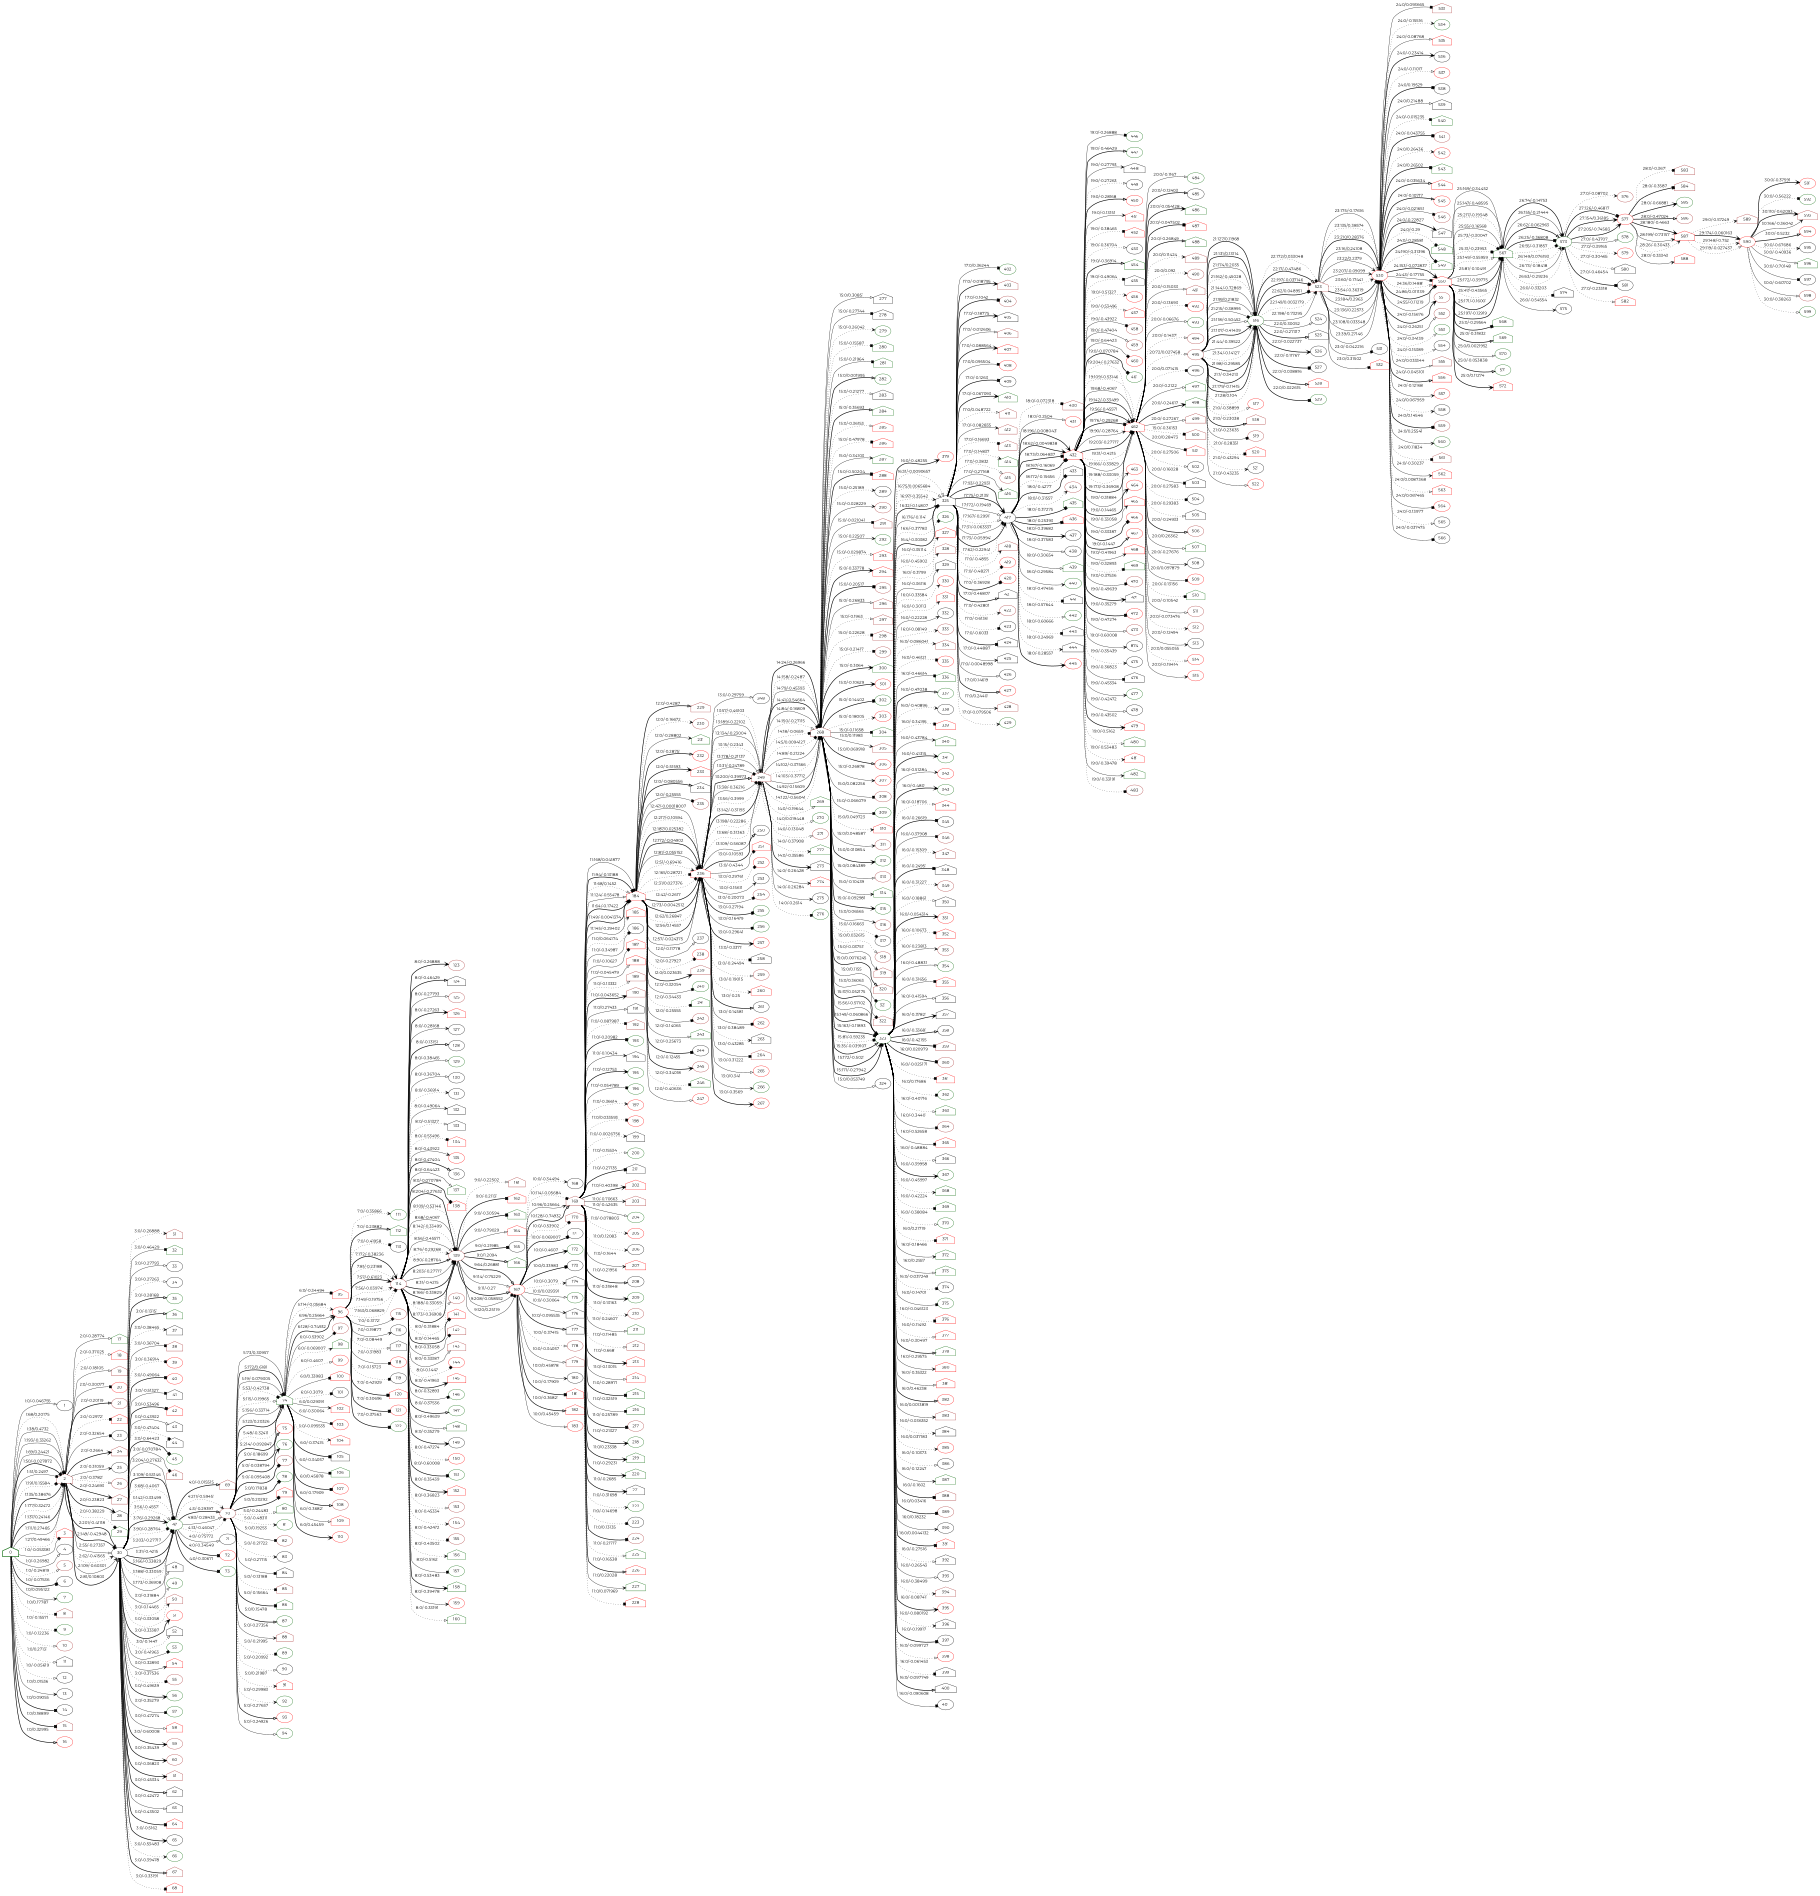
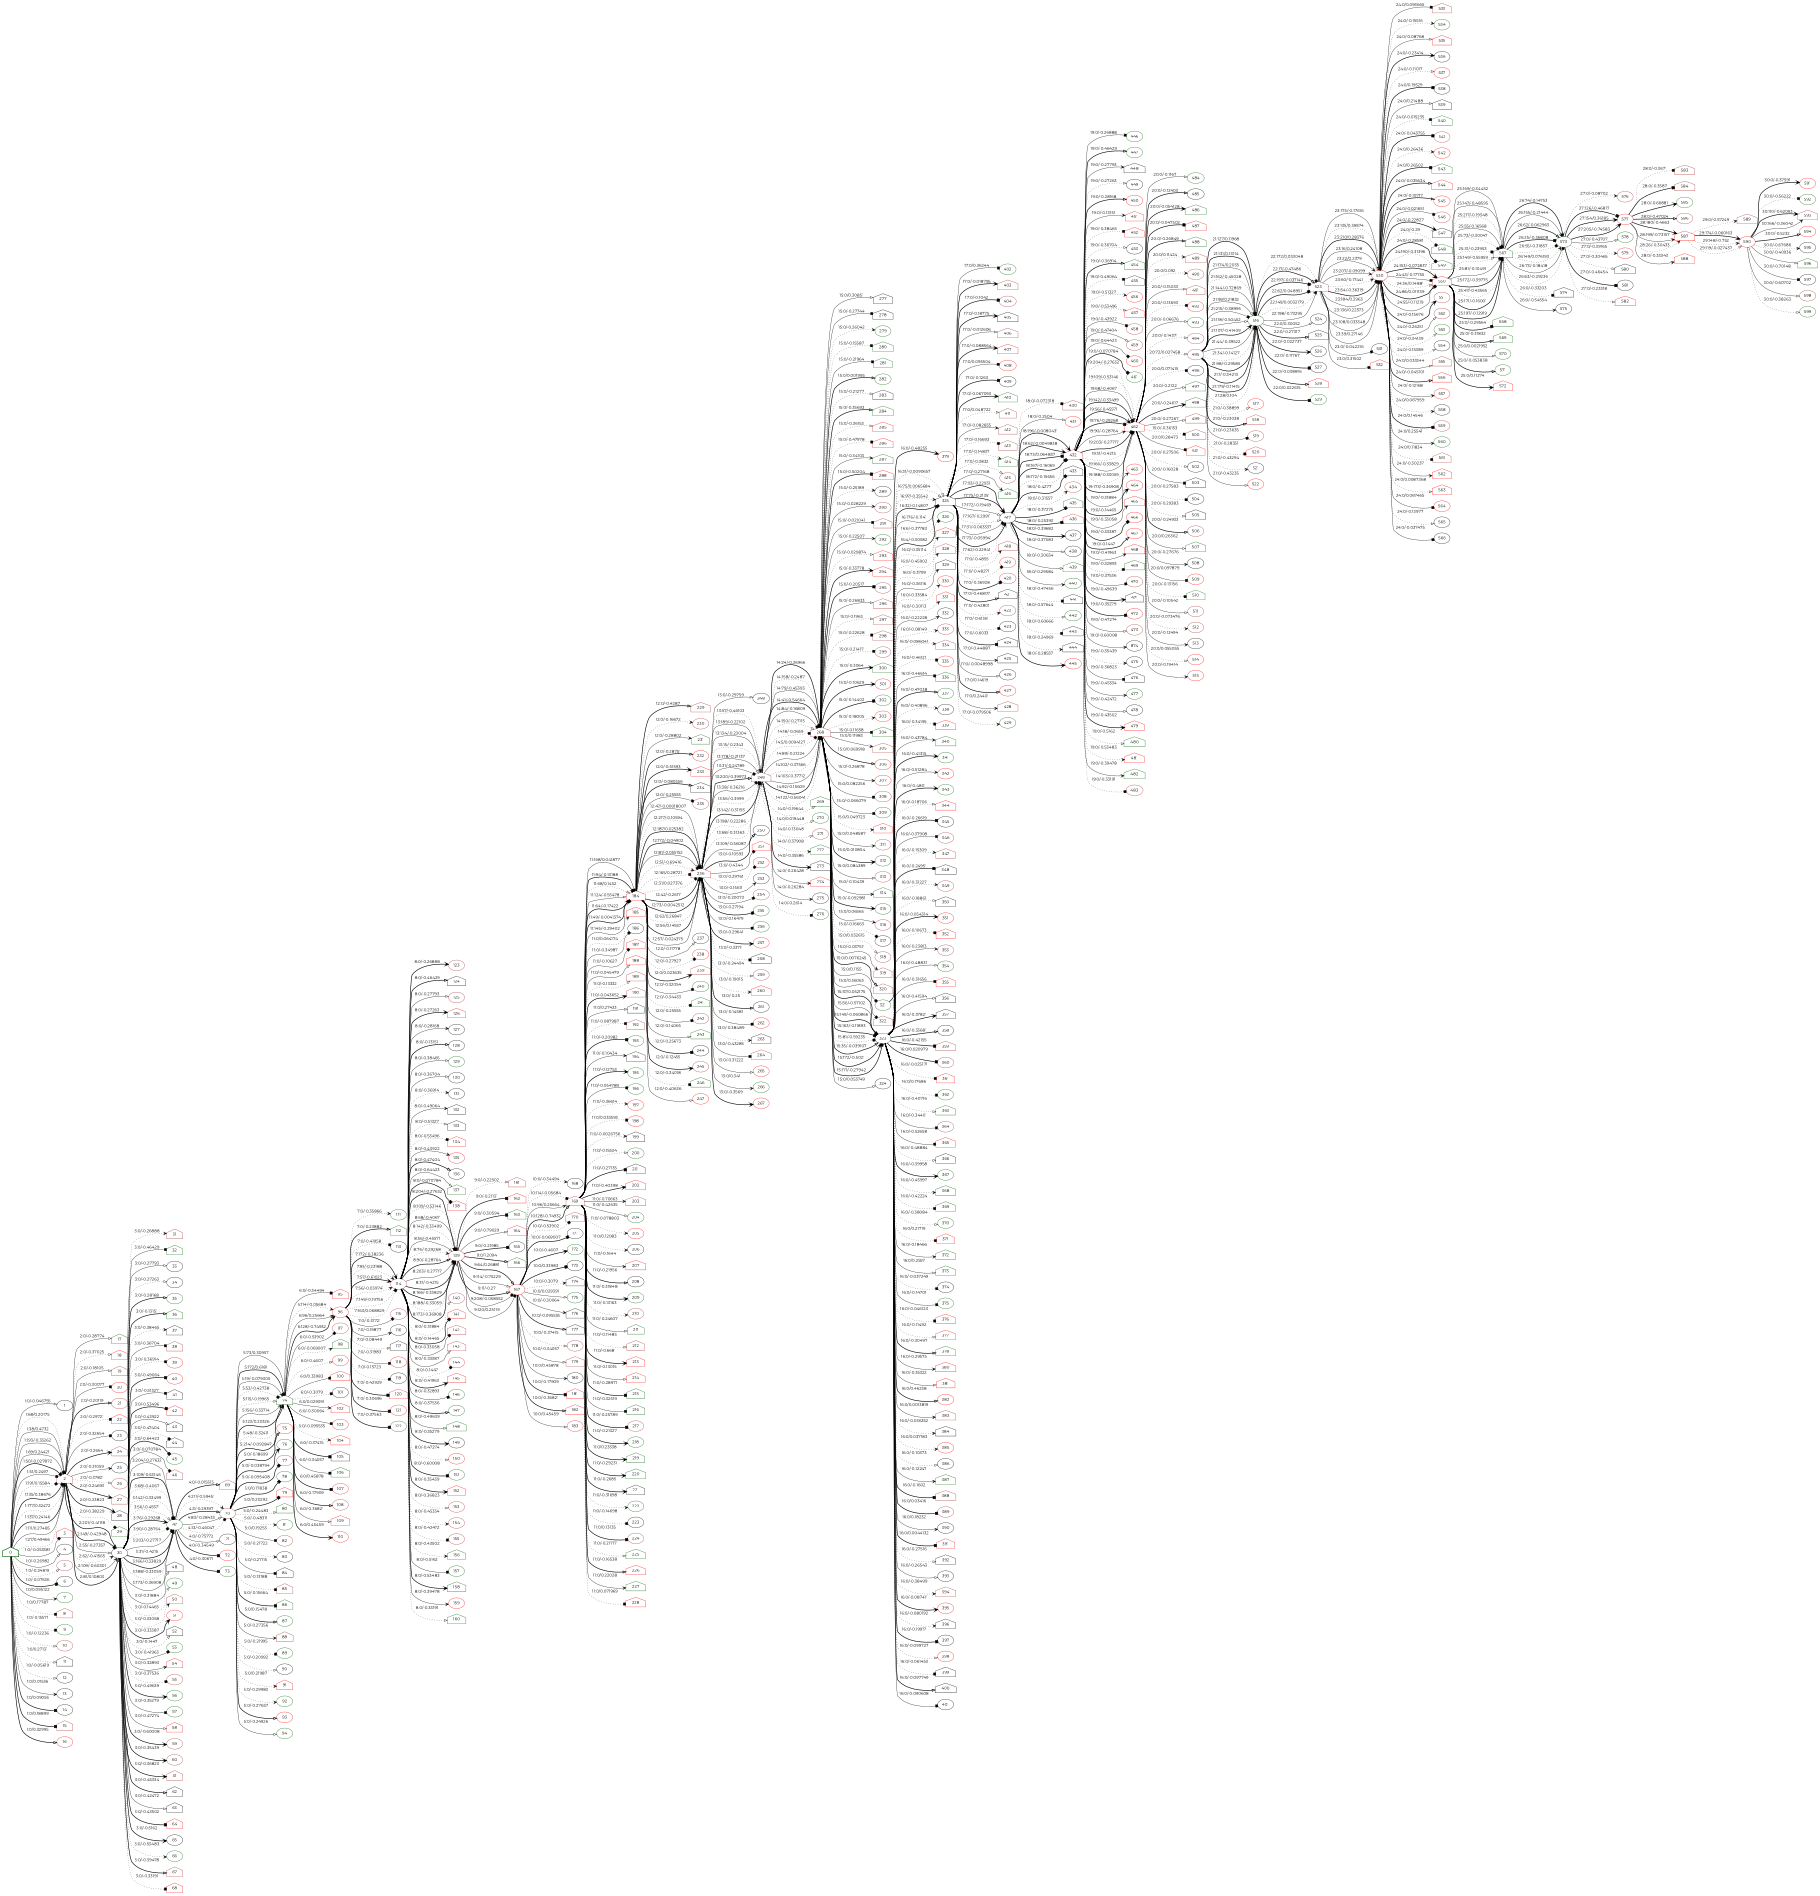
(894, 732) -> (894, 710)
